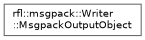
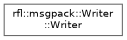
(73, 20) -> (63, 20)
